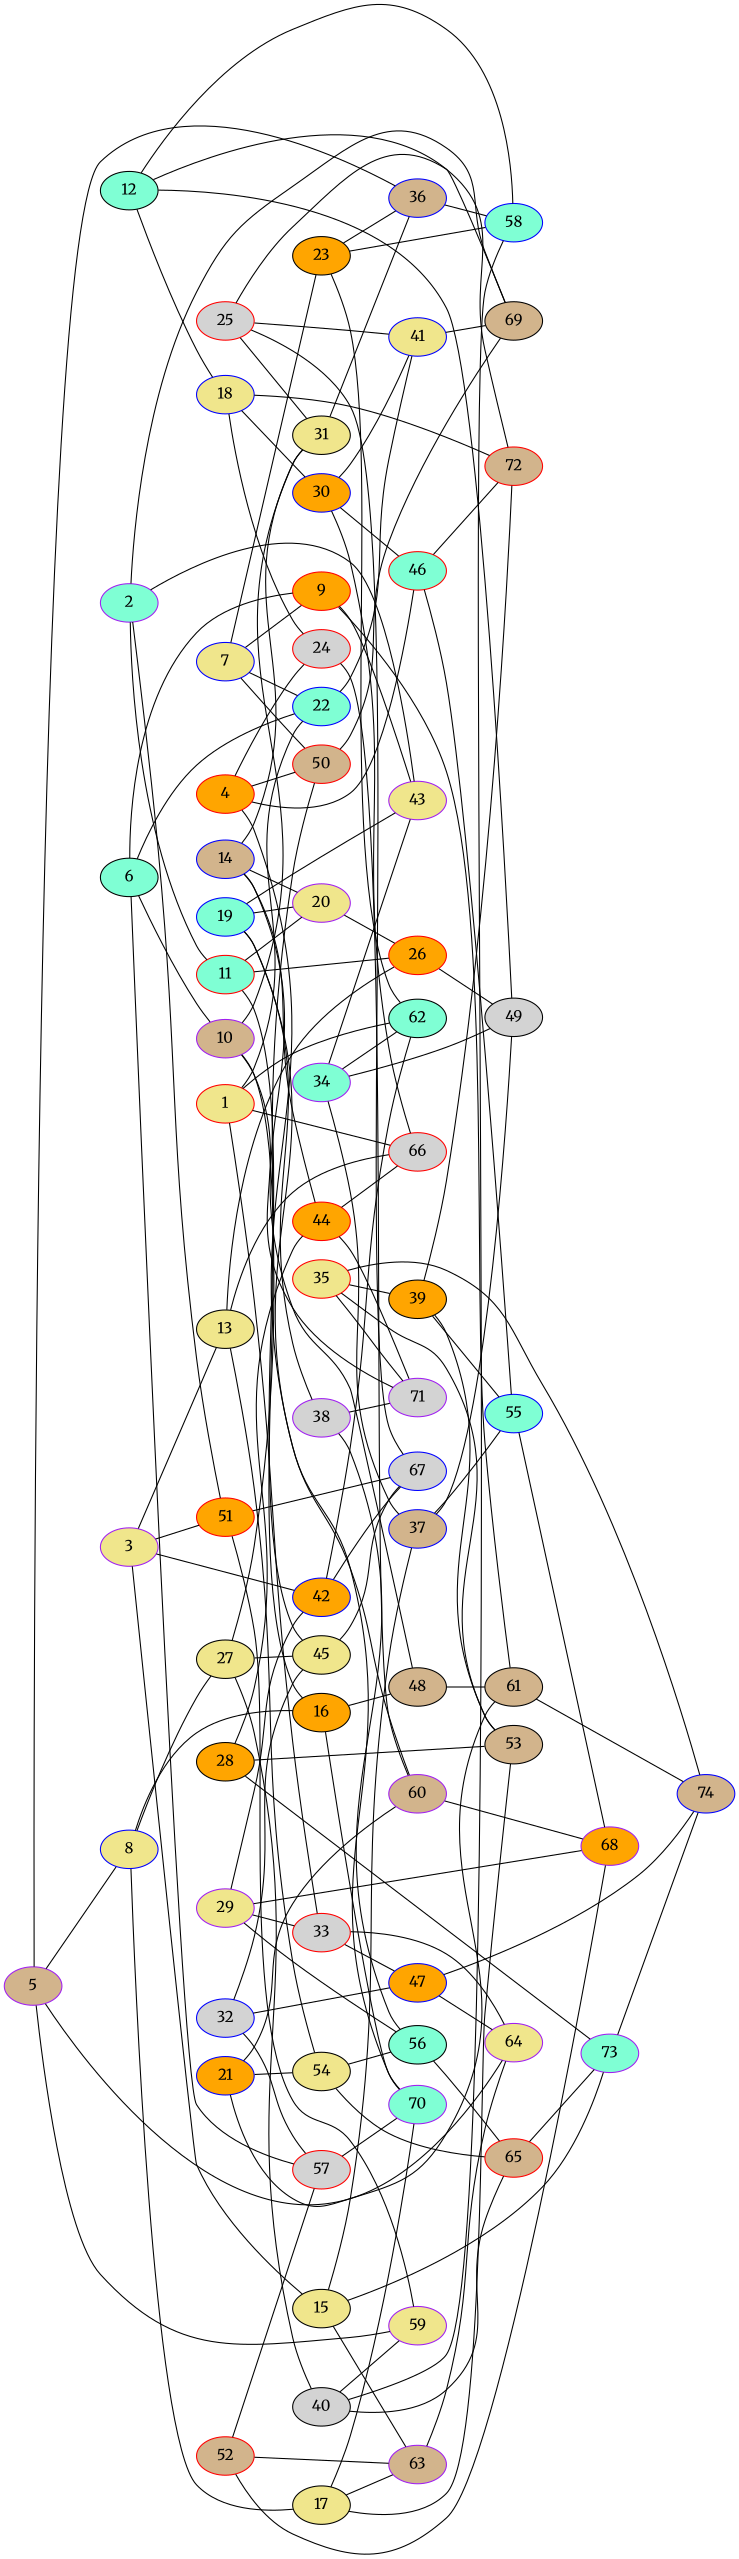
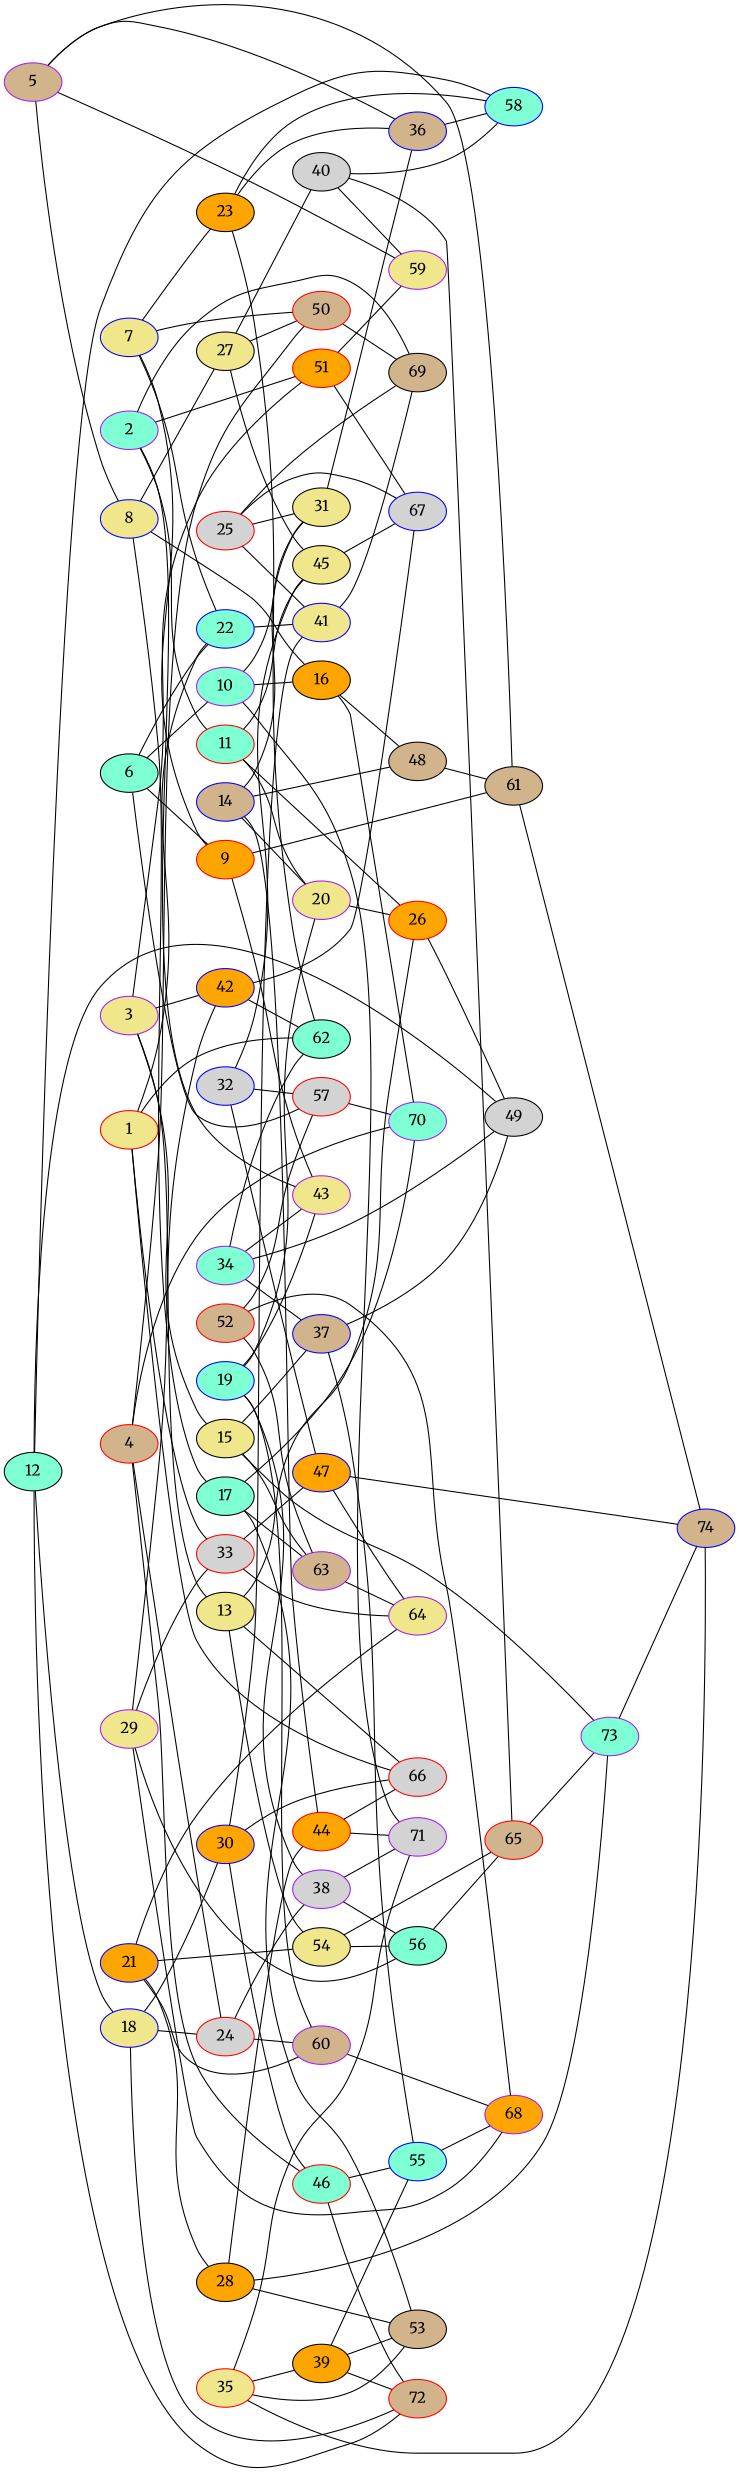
(225, 794) -> (129, 1444)
(225, 1039) -> (225, 687)
none -> (261, 1968)
none -> (177, 2123)
(321, 2505) -> (225, 1496)
